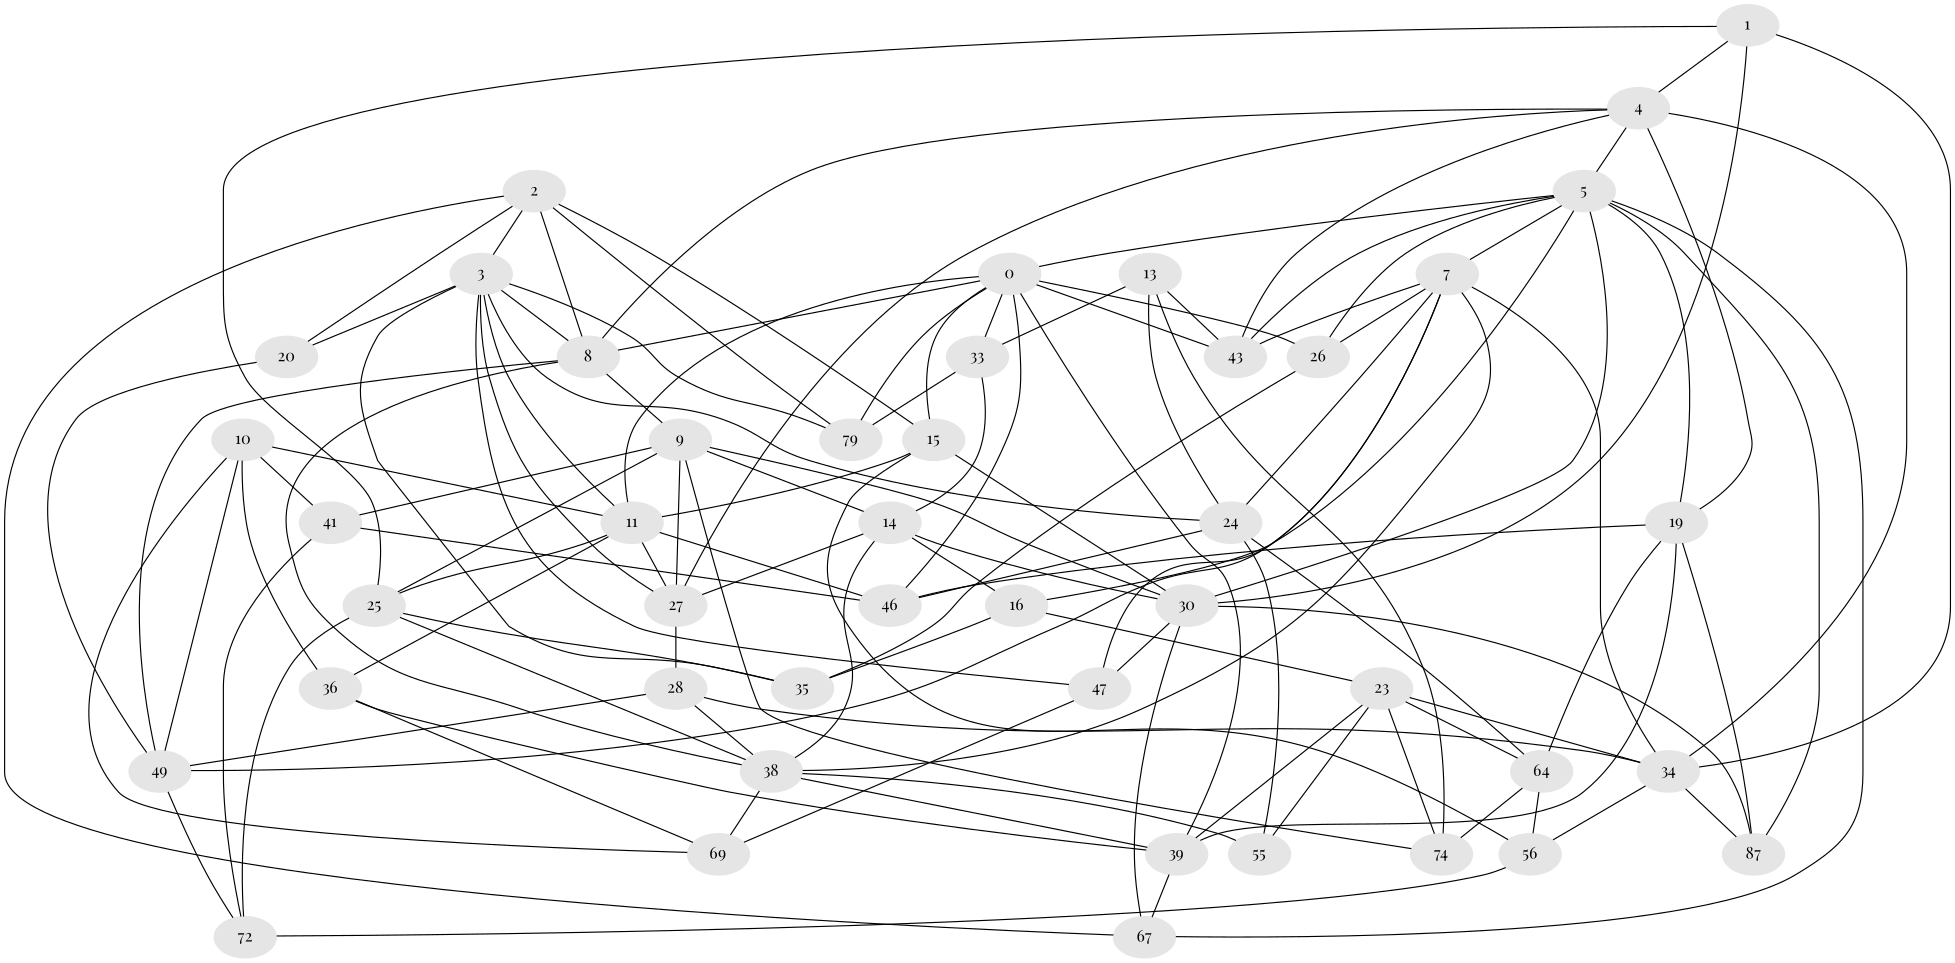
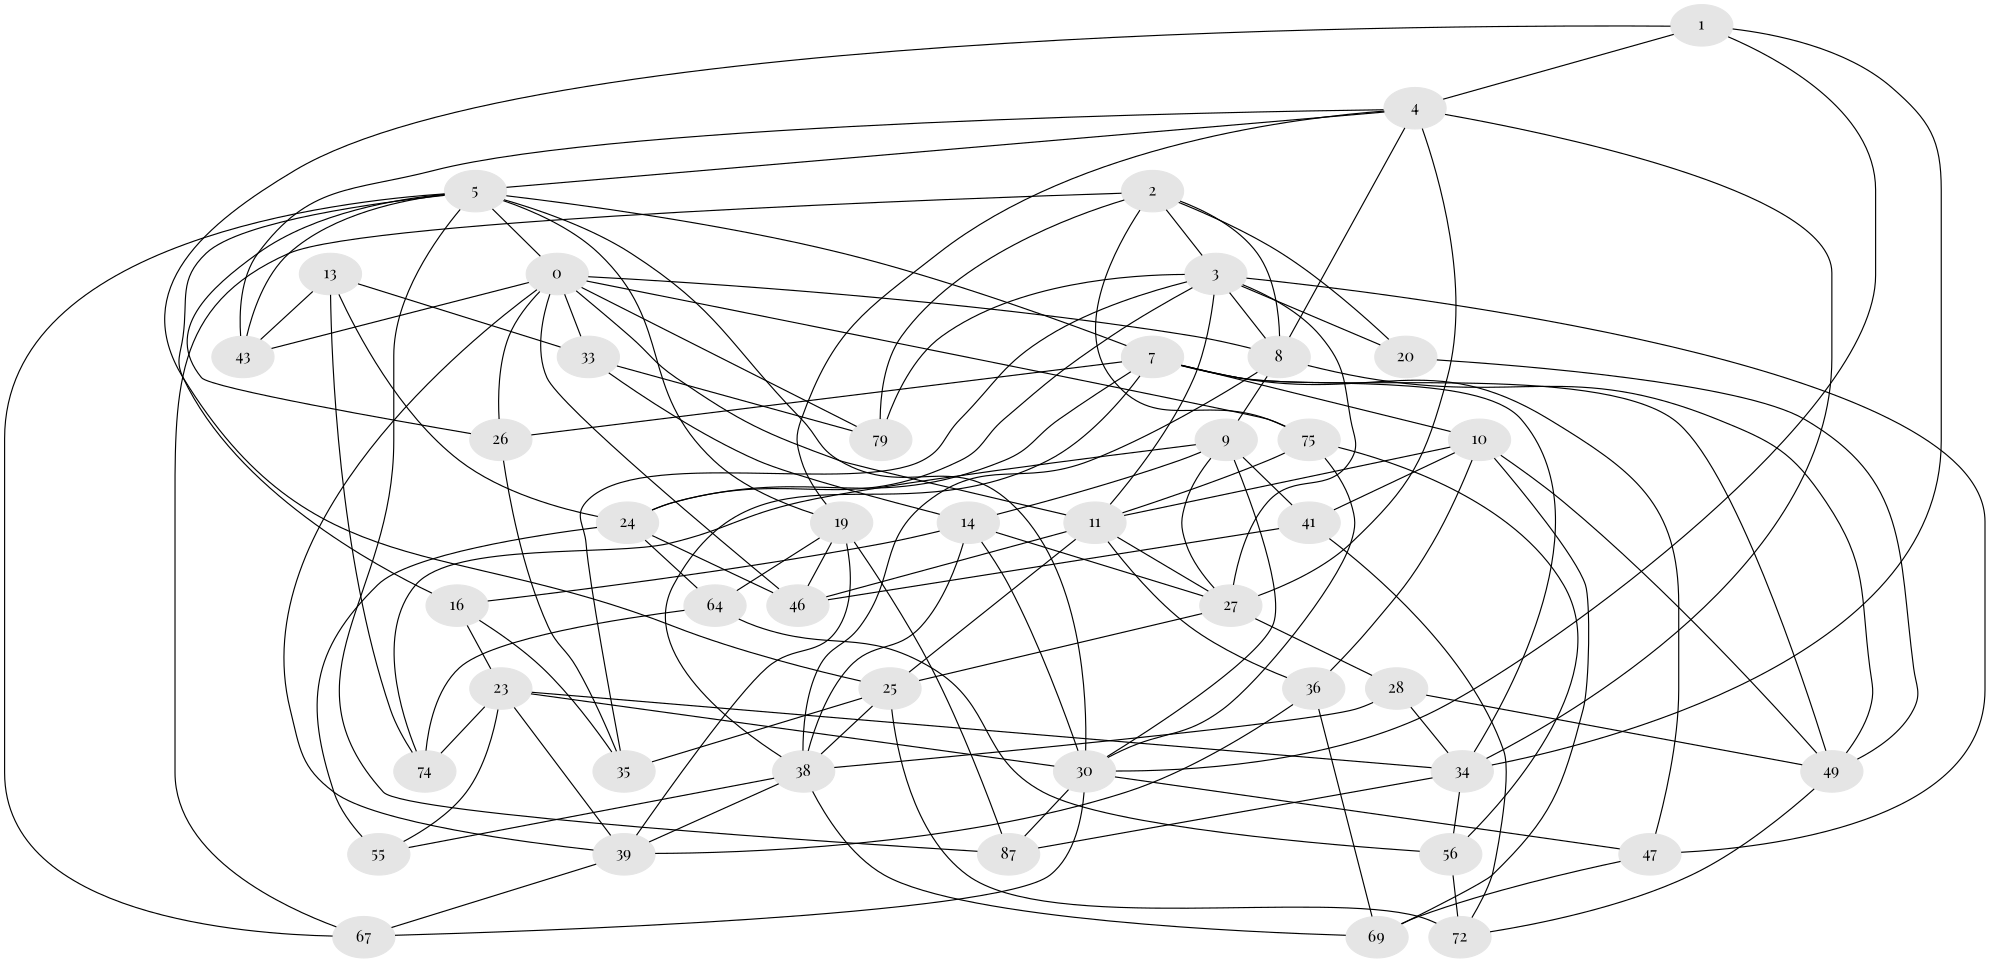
(1335, 314) -> (1316, 398)
(934, 440) -> (1309, 440)
(527, 523) -> (1061, 647)
(1459, 729) -> (793, 730)
